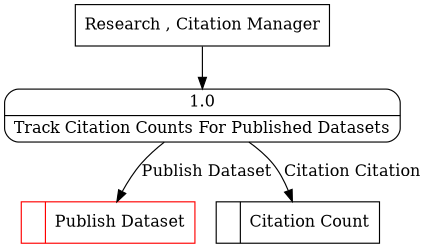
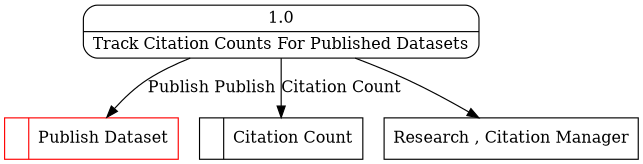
(202, 62) -> (413, 83)
(207, 172) -> (212, 88)
(352, 172) -> (342, 88)
